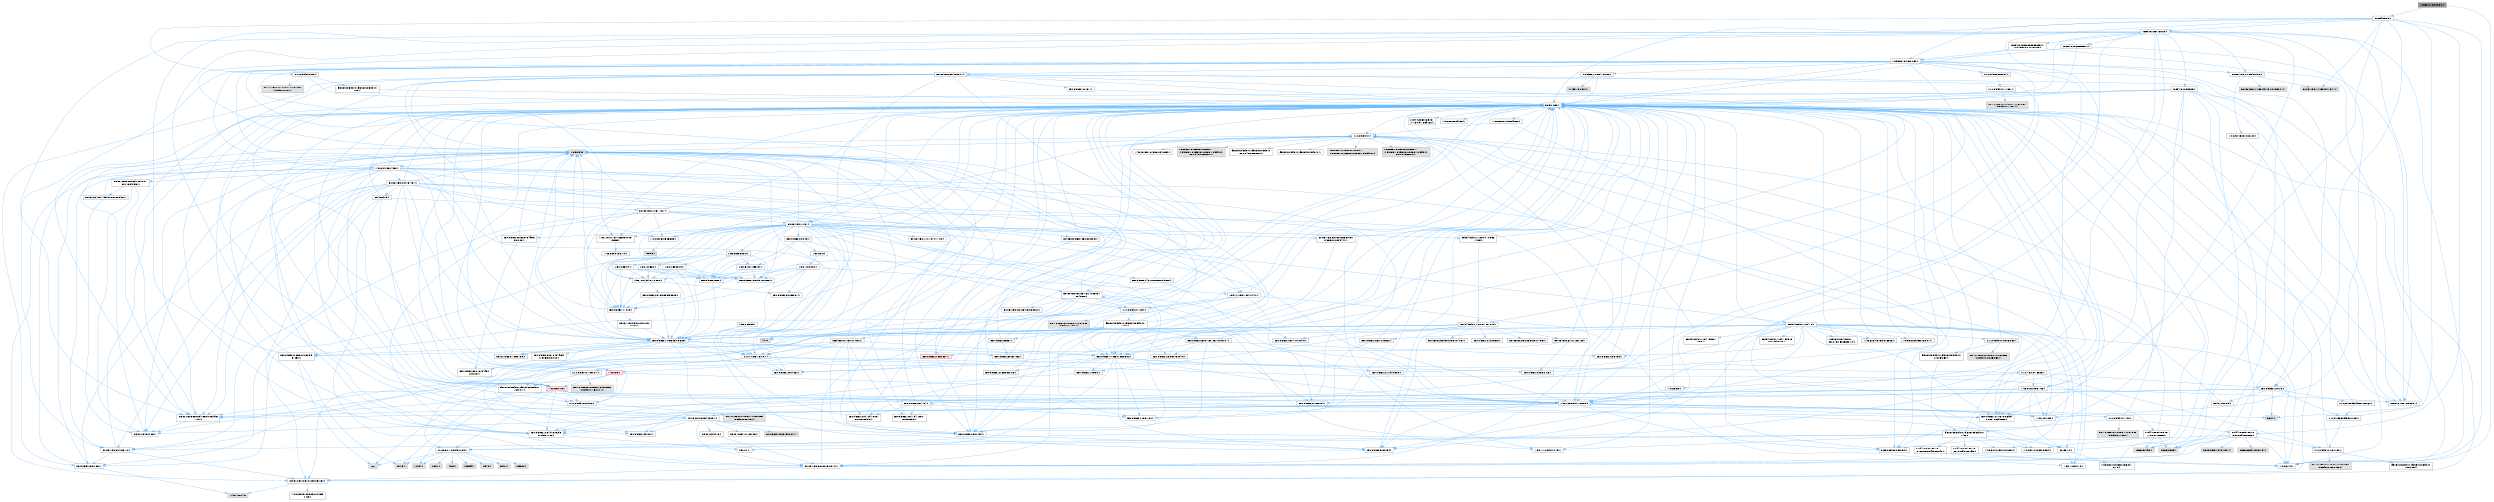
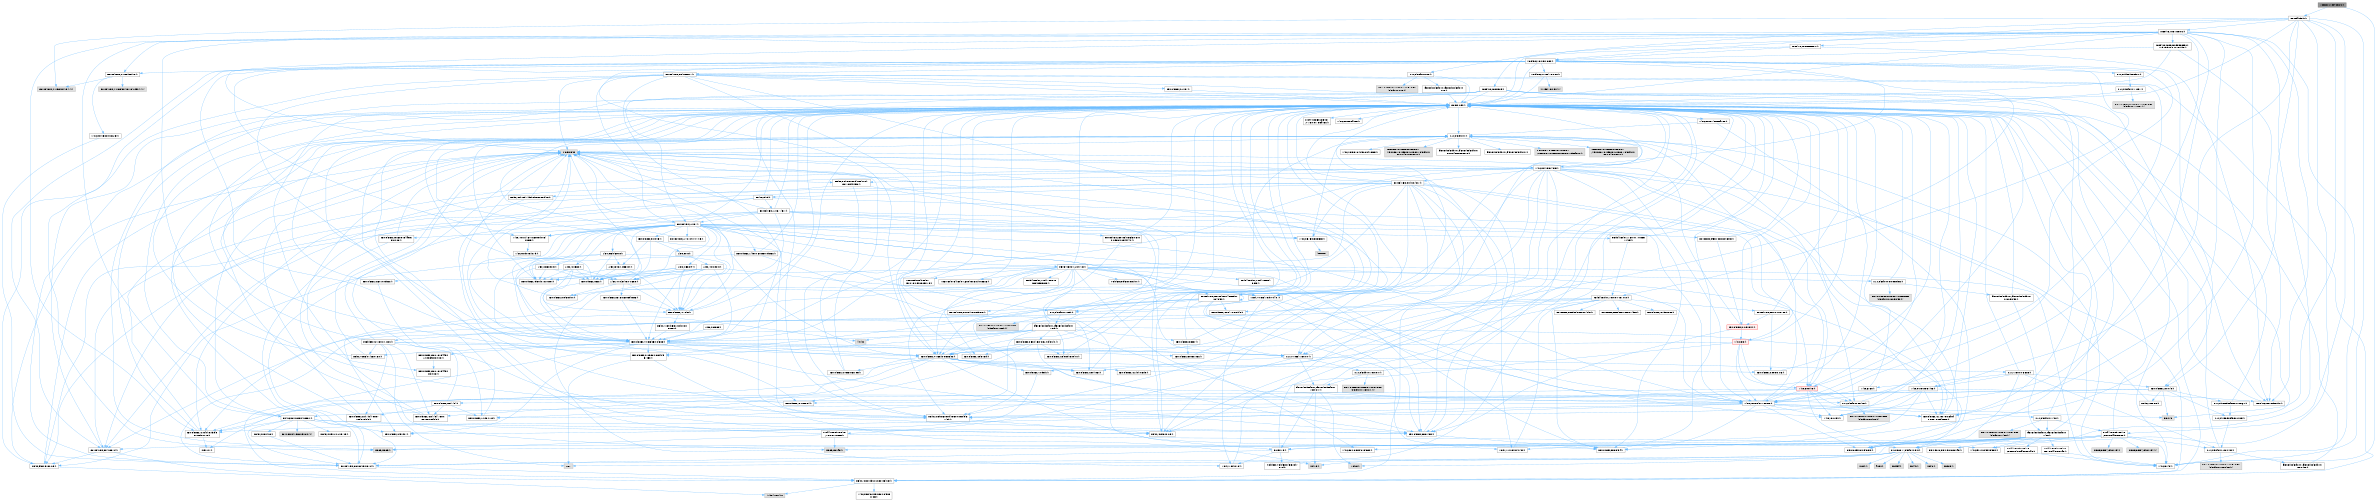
(1838, 118) -> (1194, 290)
(336, 160) -> (703, 176)
(1879, 341) -> (965, 282)
none -> (1283, 346)
none -> (1945, 450)
